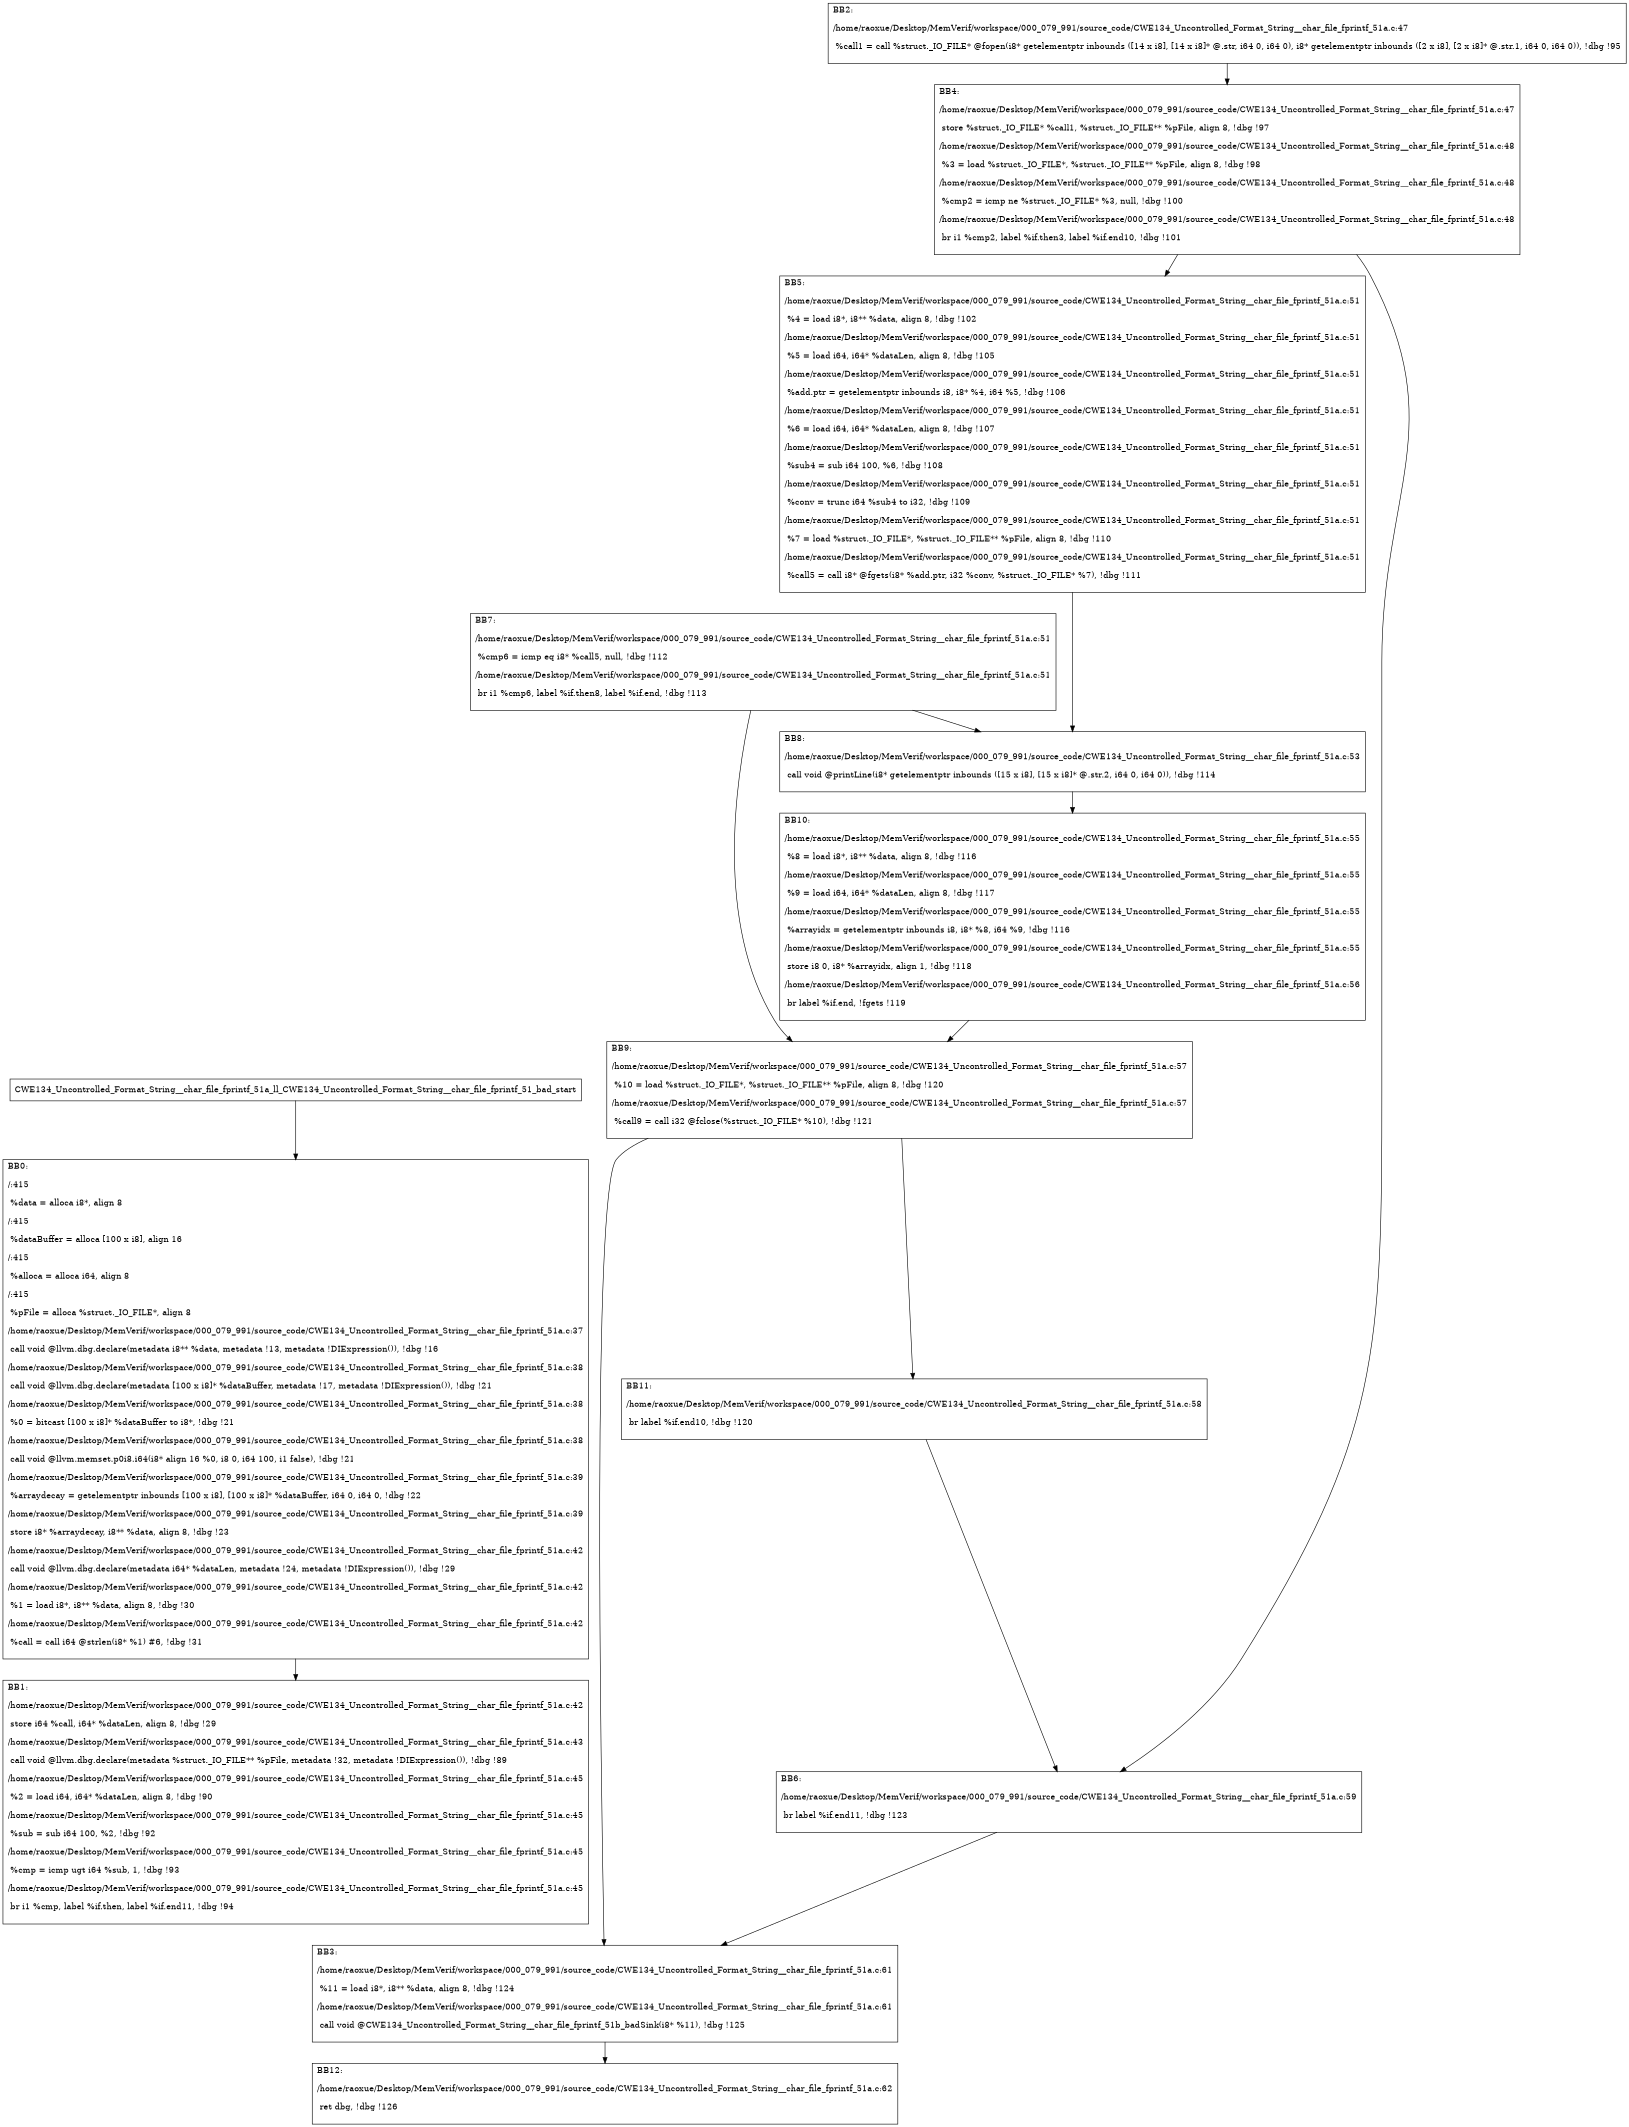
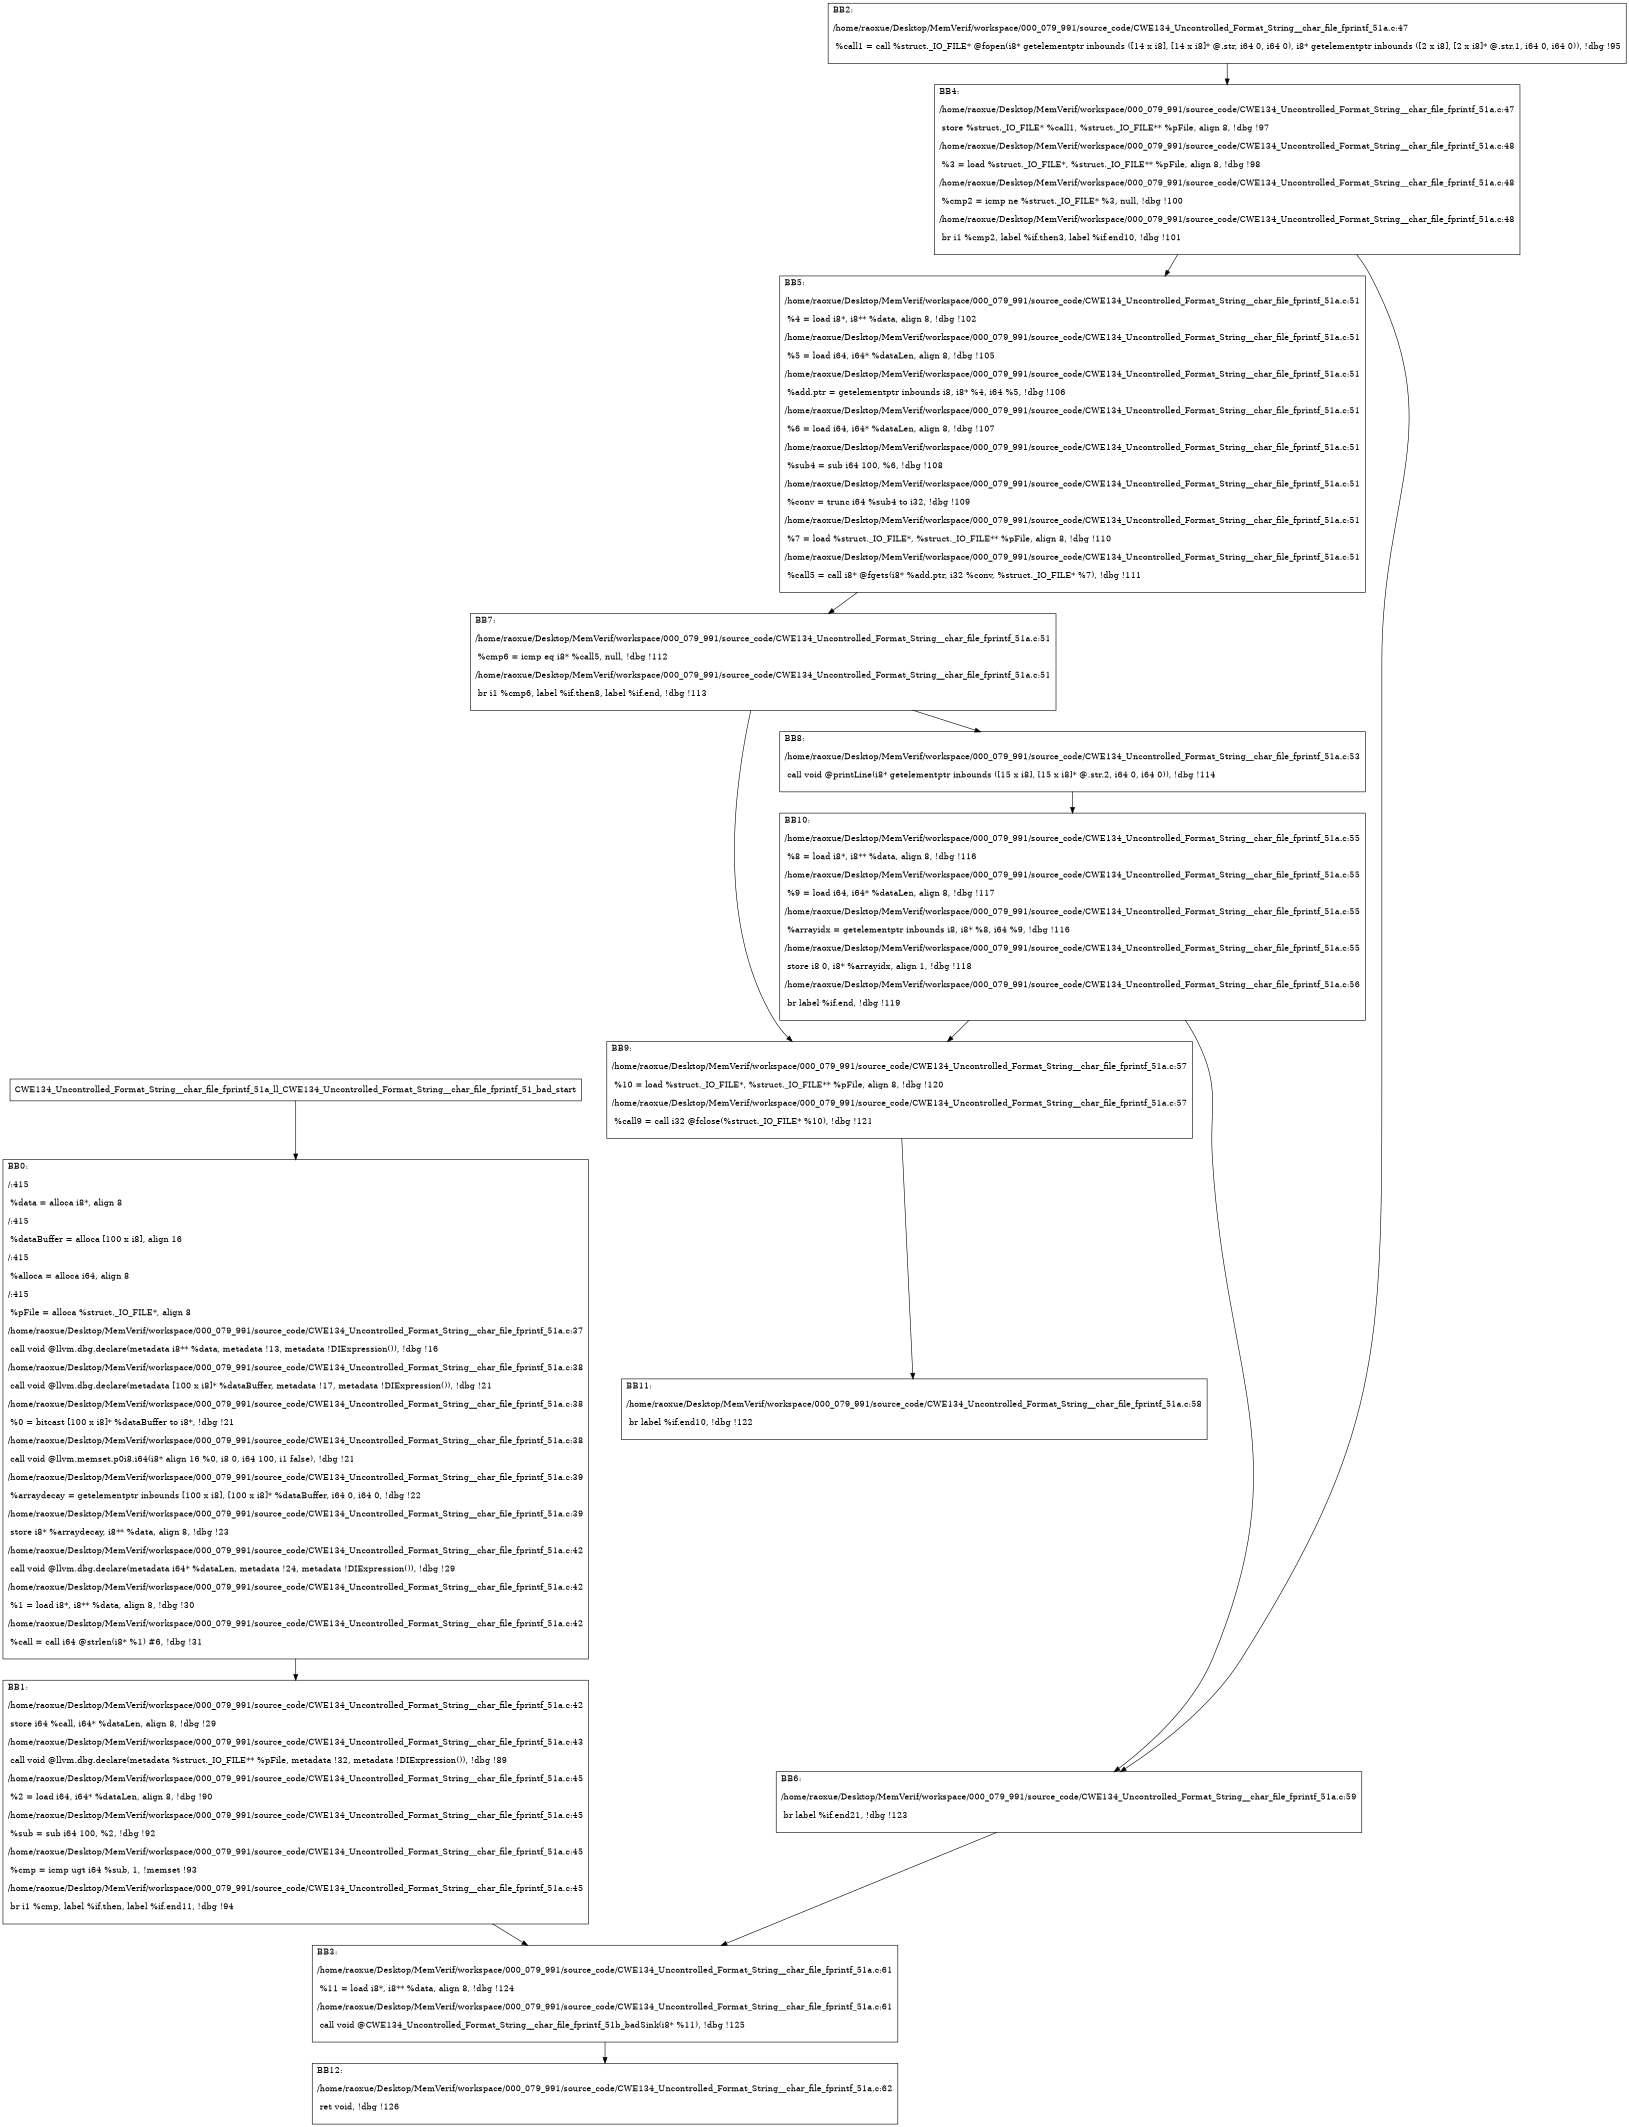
(1073, 659) -> (845, 601)
(845, 1003) -> (843, 1003)
(690, 1423) -> (690, 1423)
(600, 1530) -> (508, 1933)
(991, 1603) -> (1249, 1411)
(844, 1815) -> (844, 1815)
(94, 1870) -> (103, 1870)
(357, 2107) -> (358, 2107)
